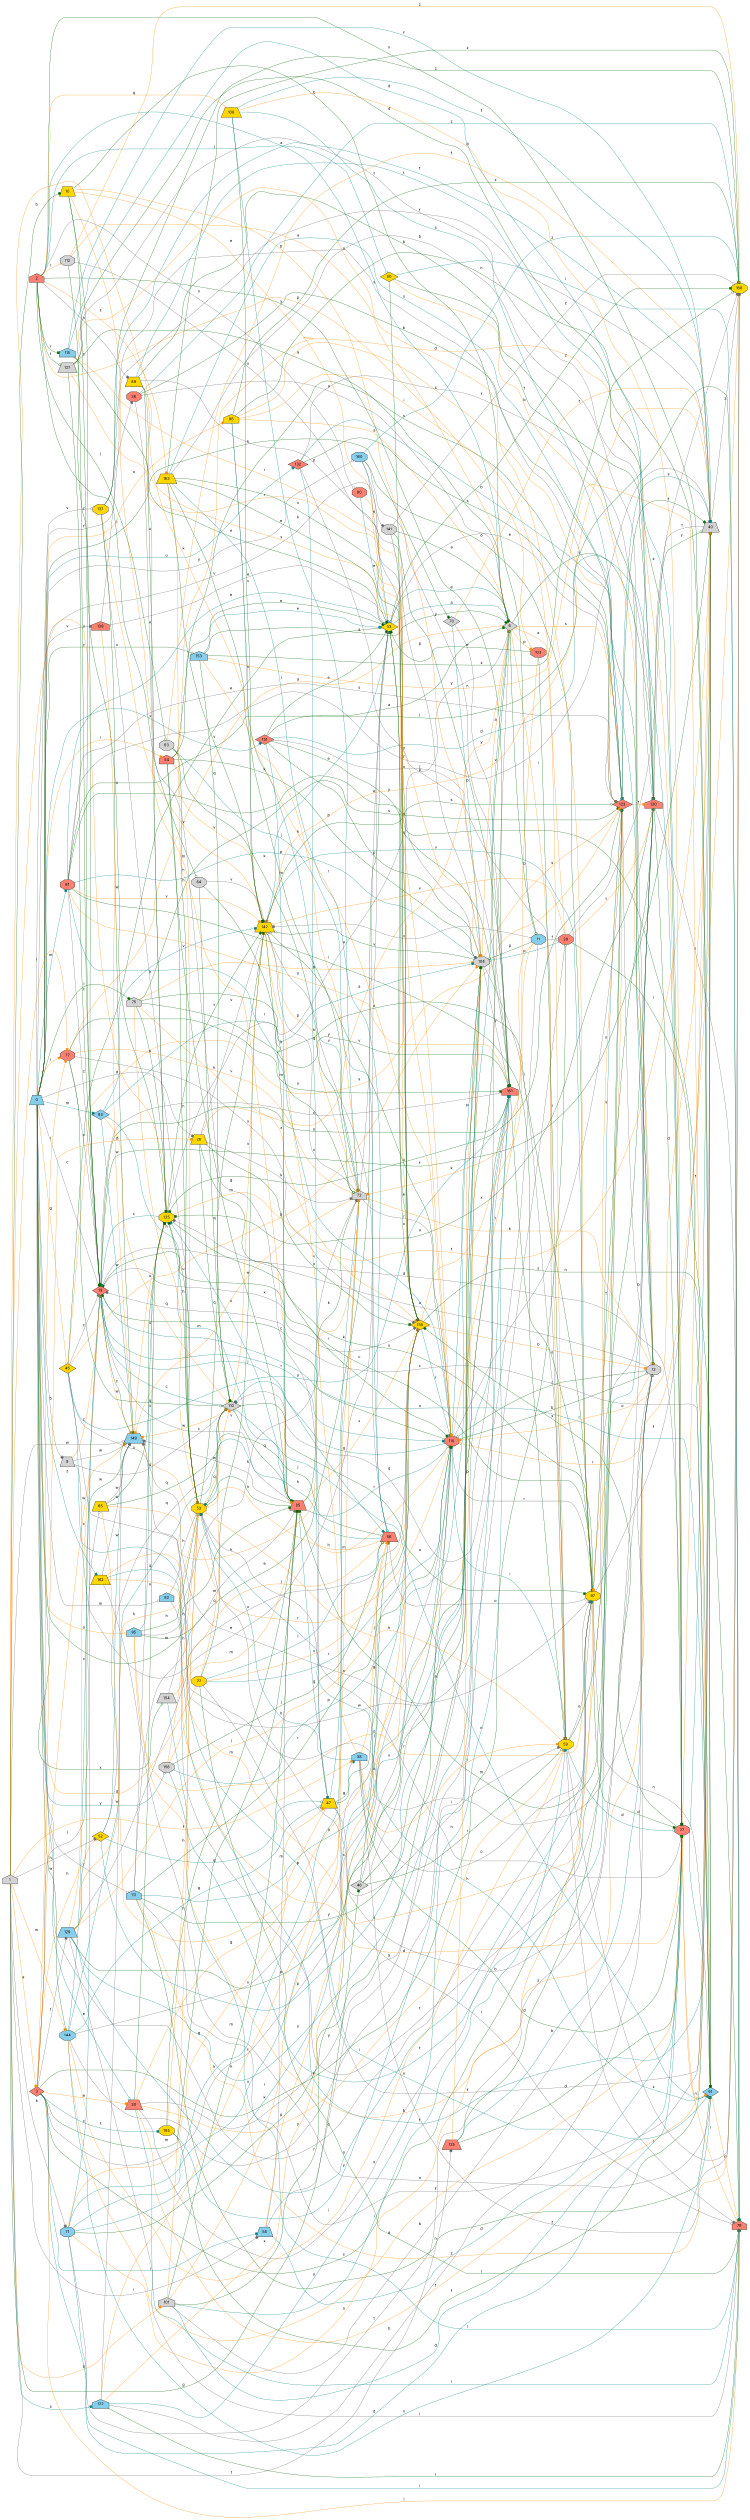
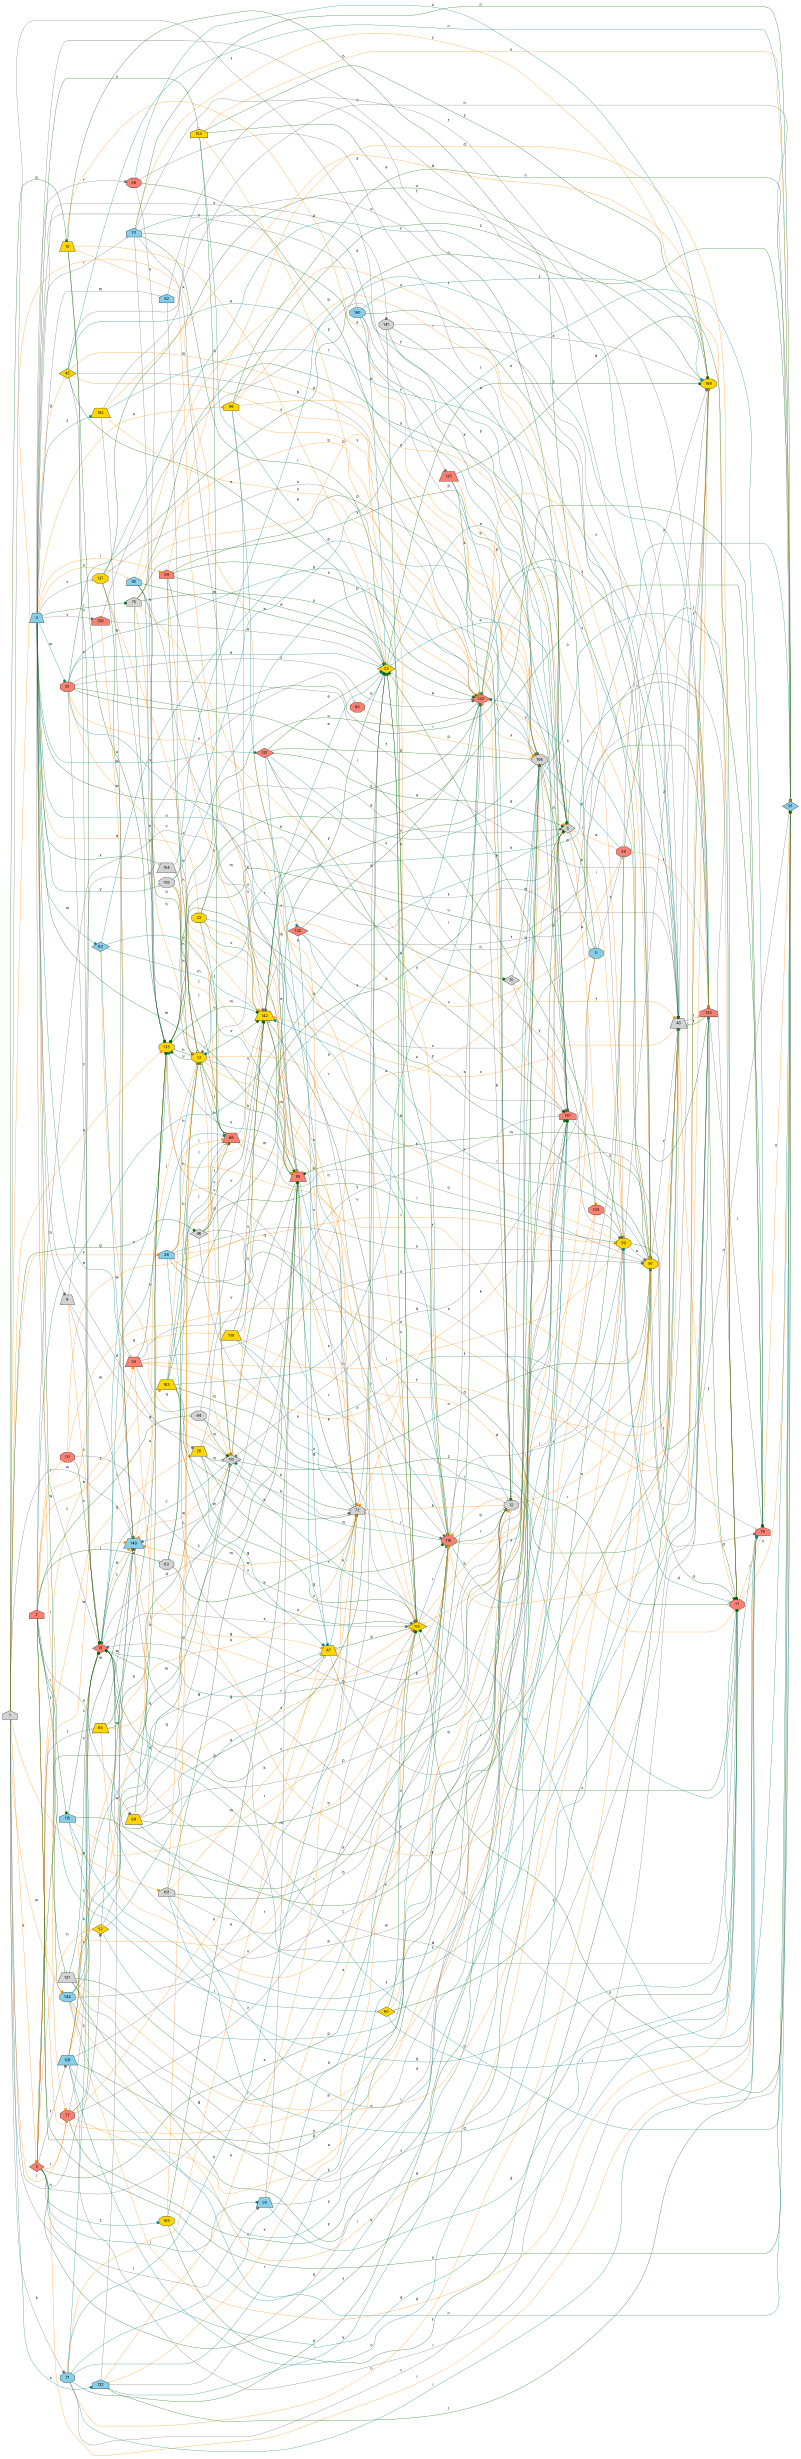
(67, 261) -> (67, 1457)
(199, 656) -> (199, 134)
(460, 1284) -> (520, 1152)
(335, 1381) -> (502, 543)
(347, 1793) -> (197, 1476)
(723, 2151) -> (777, 1170)
